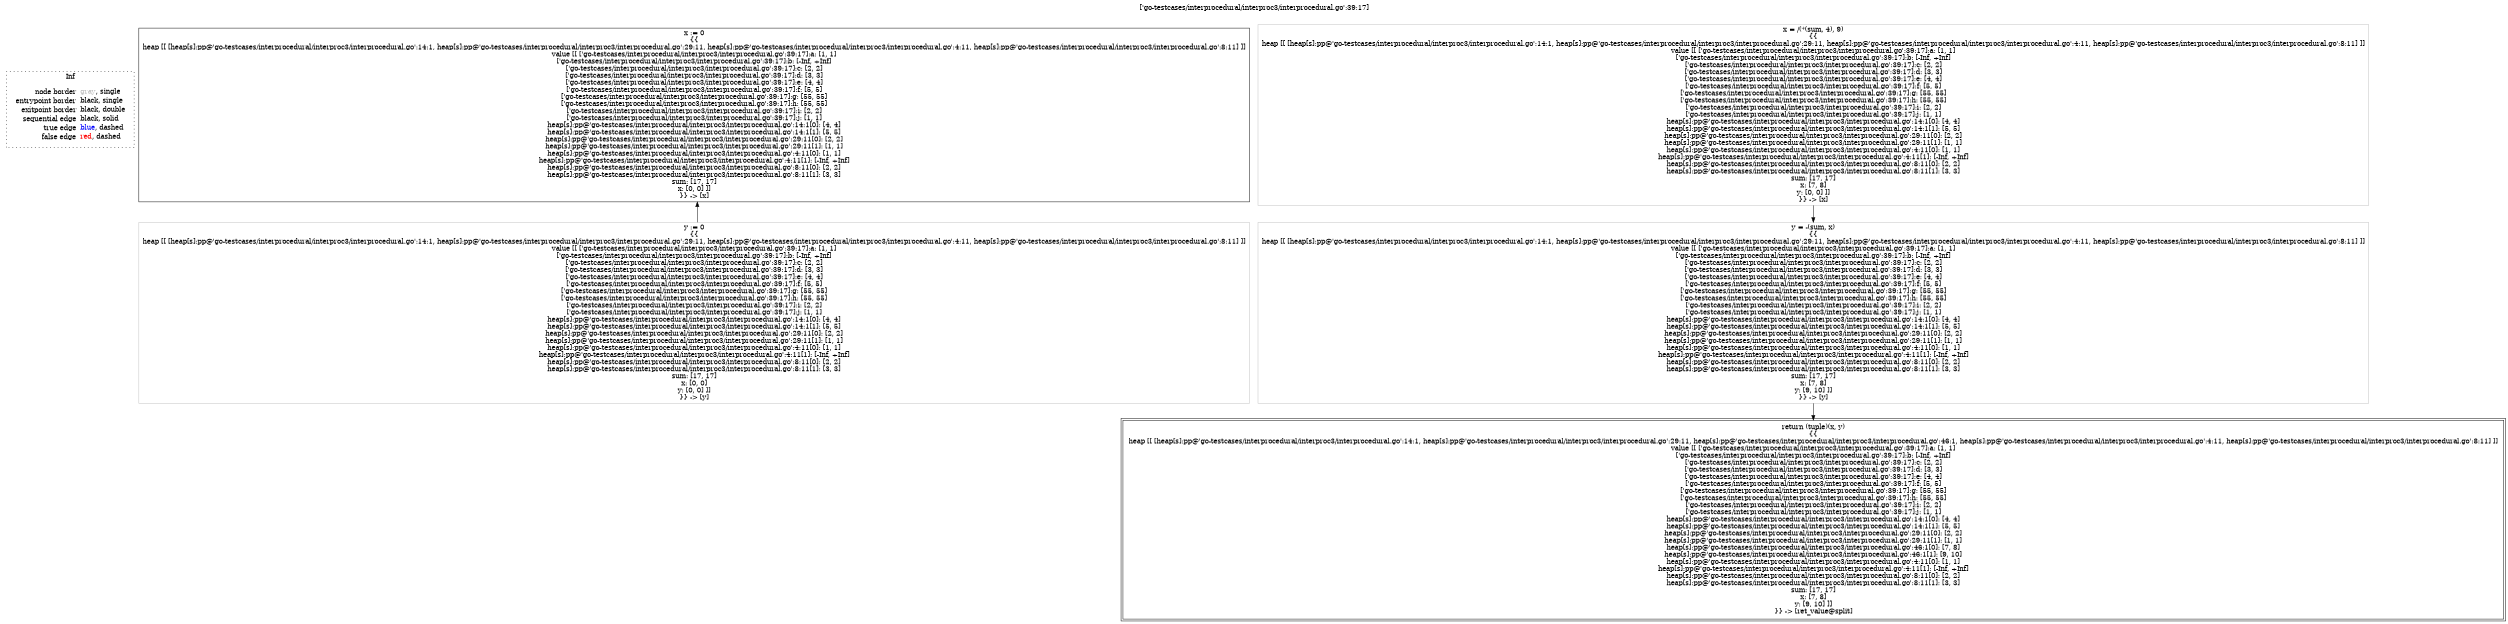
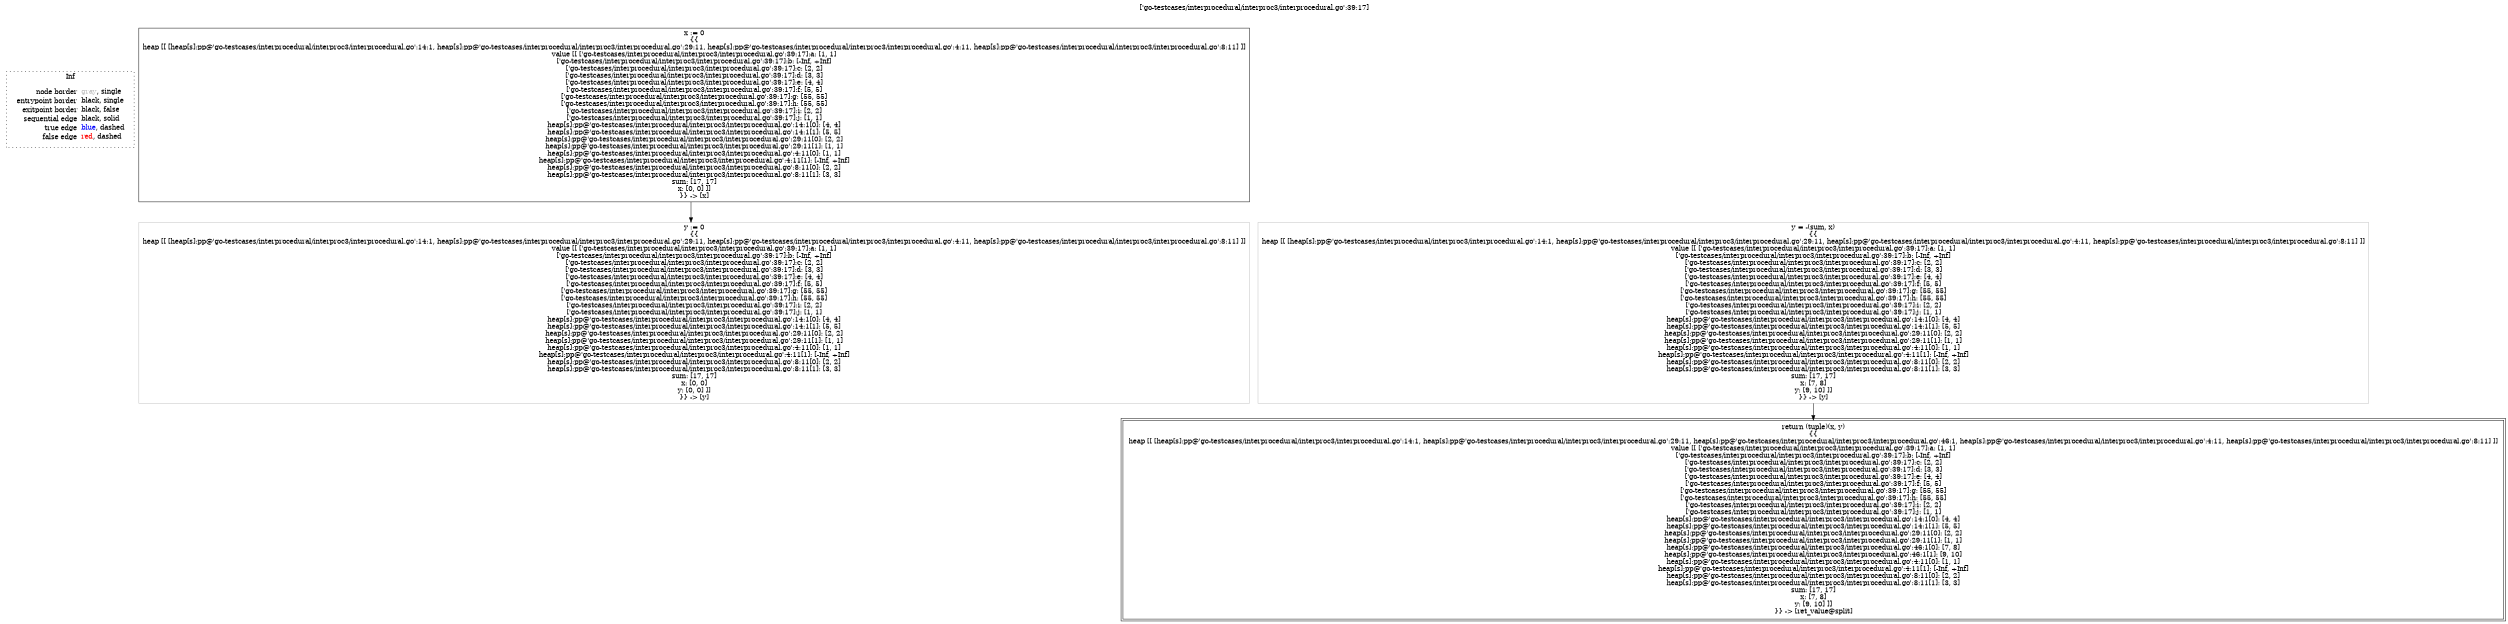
(112, 110) -> (109, 110)
(1813, 115) -> none
(697, 215) -> (691, 210)
